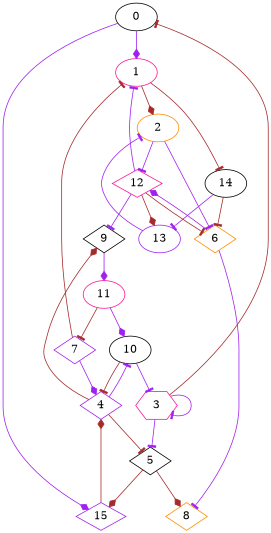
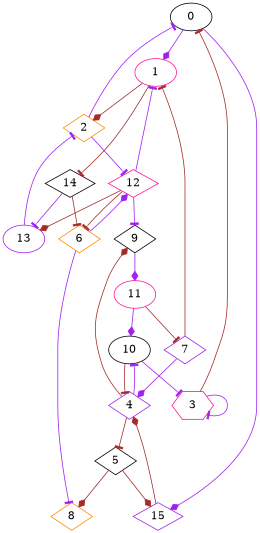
(158, 128) -> (84, 128)
(186, 183) -> (122, 65)
(226, 183) -> (70, 183)
(154, 432) -> none
